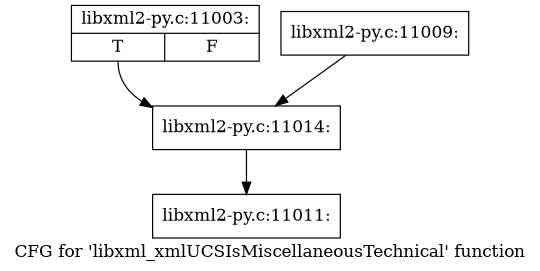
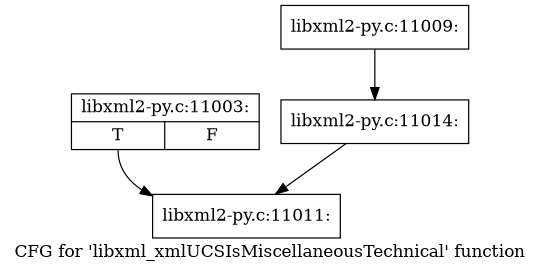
(125, 85) -> (125, 173)
